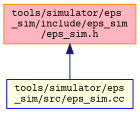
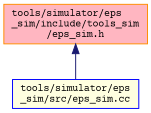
(70, 24) -> (76, 24)
